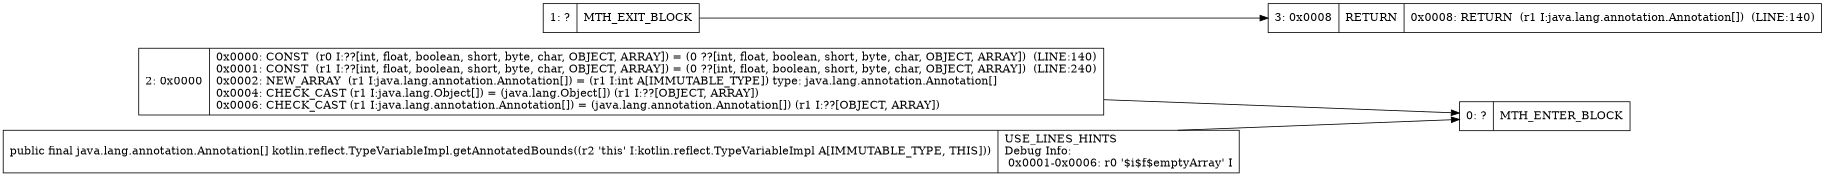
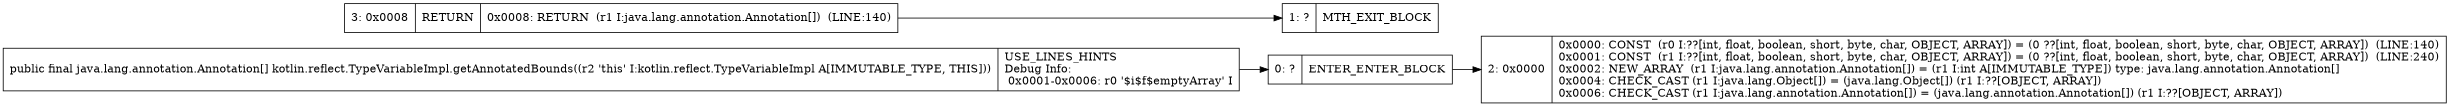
(980, 18) -> (1086, 18)
(1277, 106) -> (1463, 70)
(1562, 116) -> (1377, 69)
